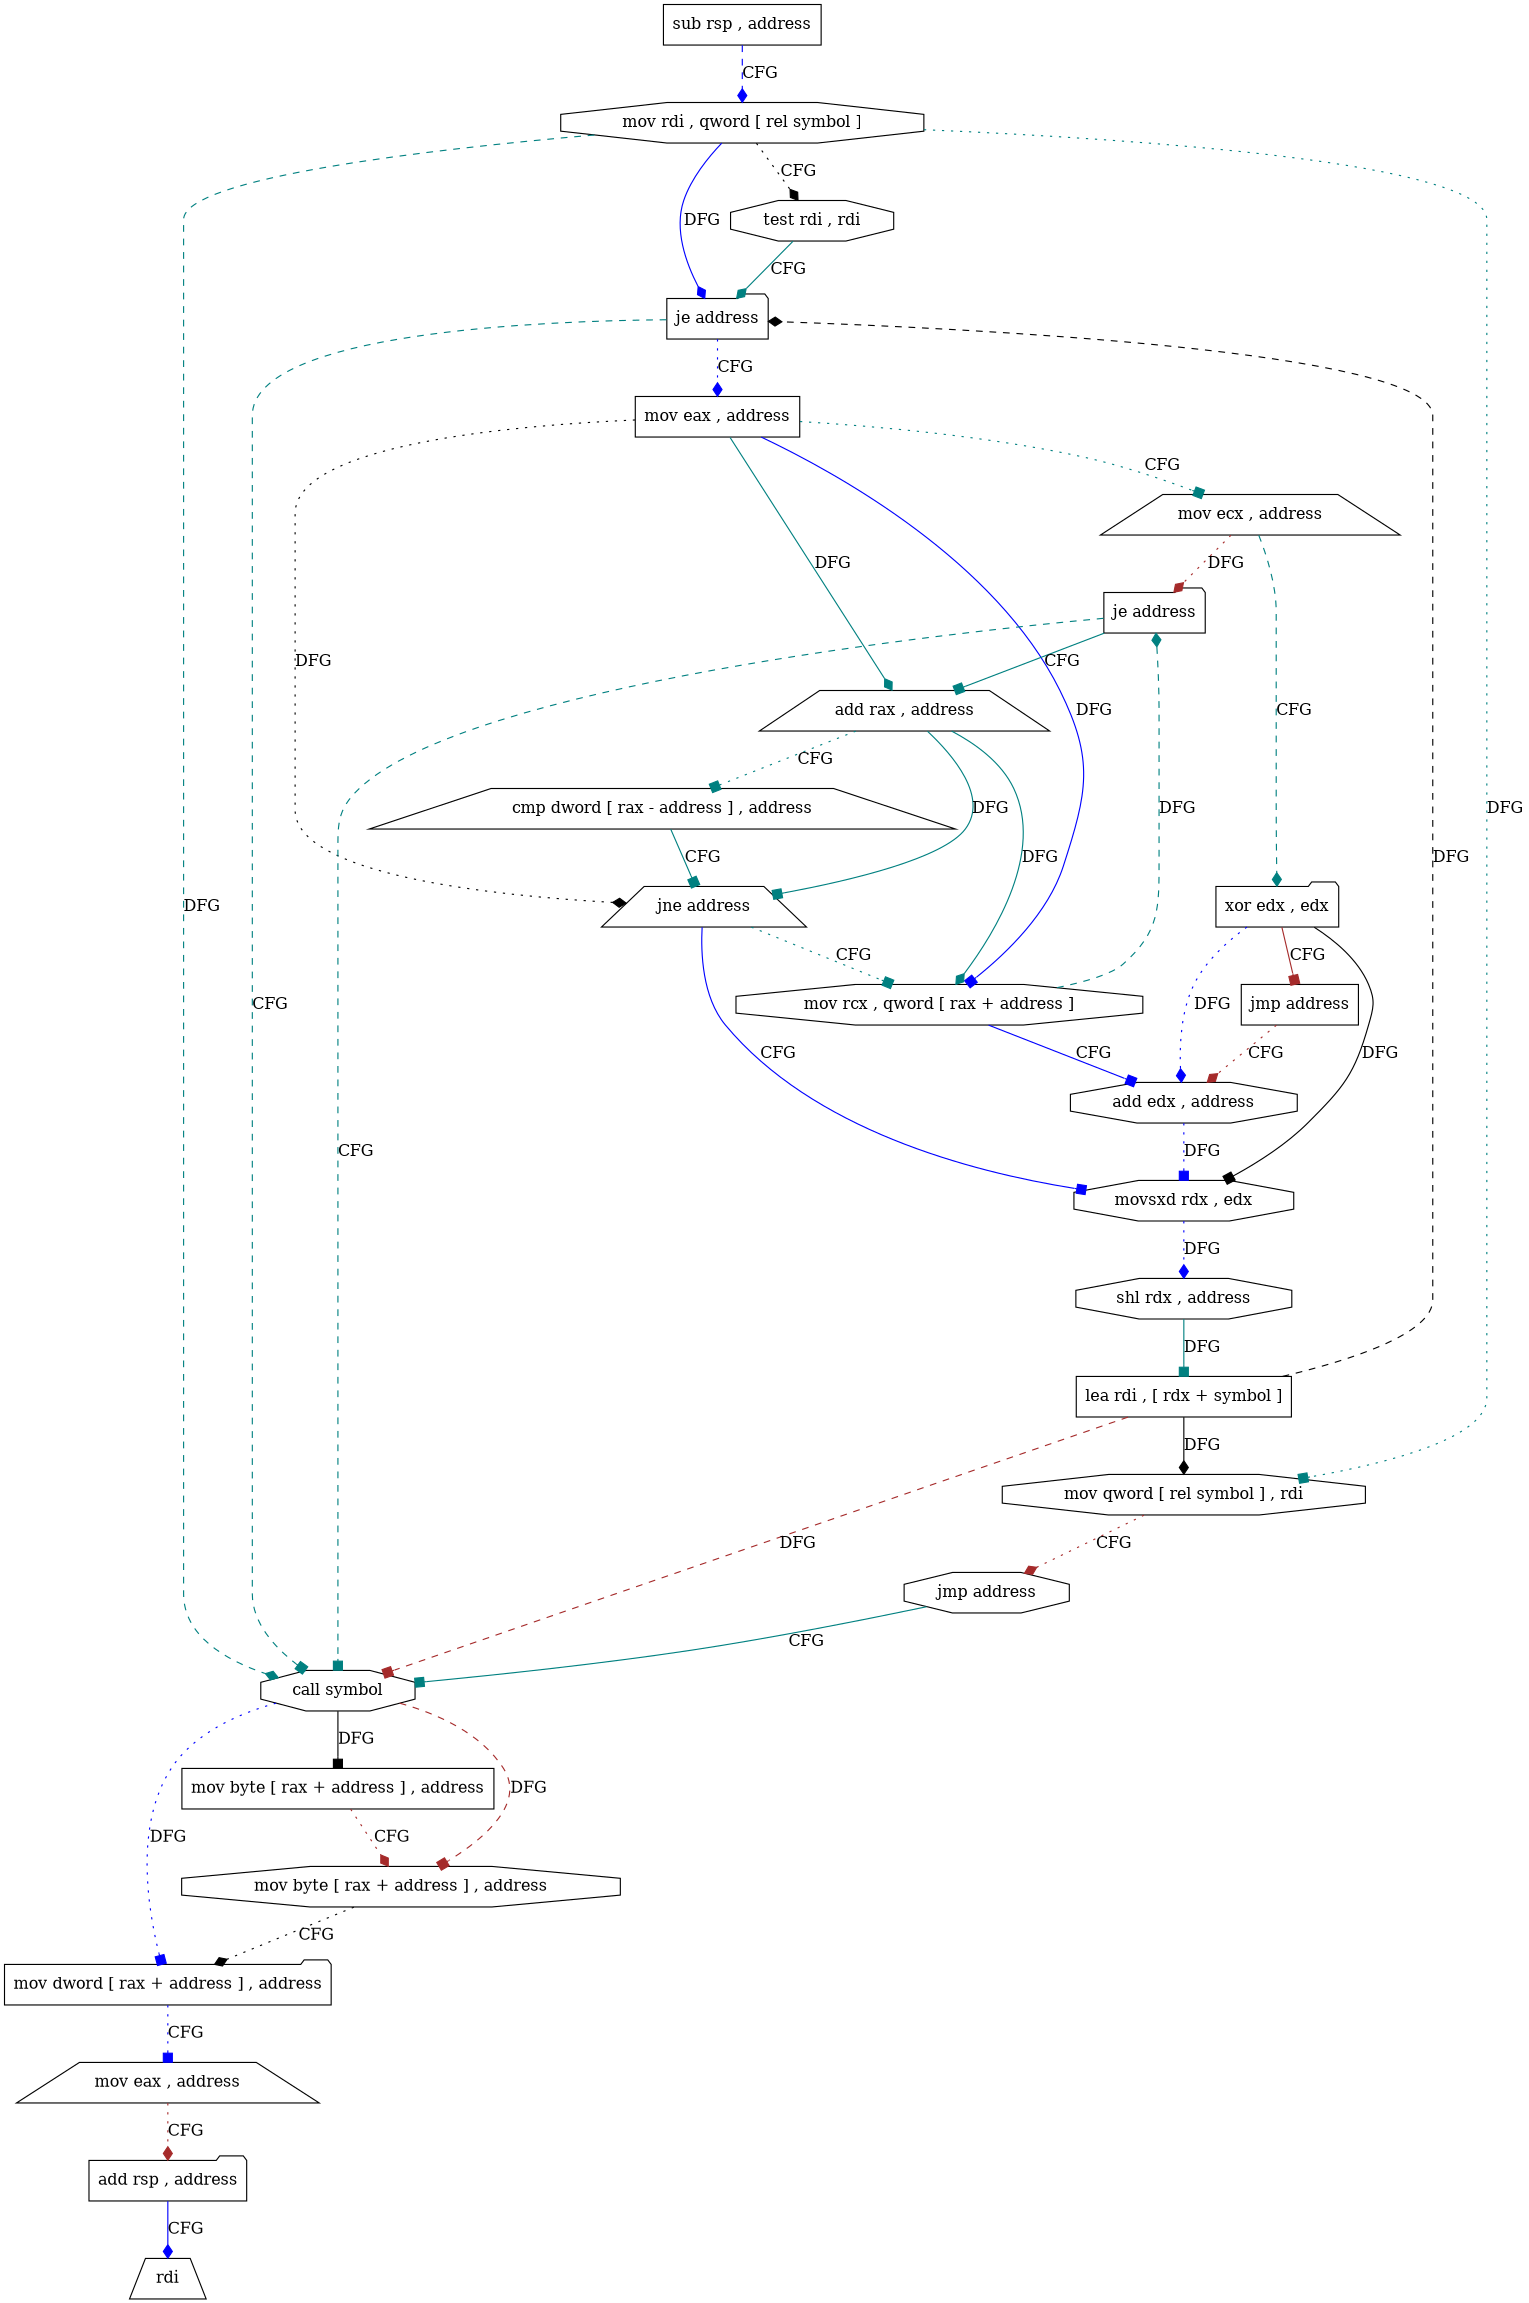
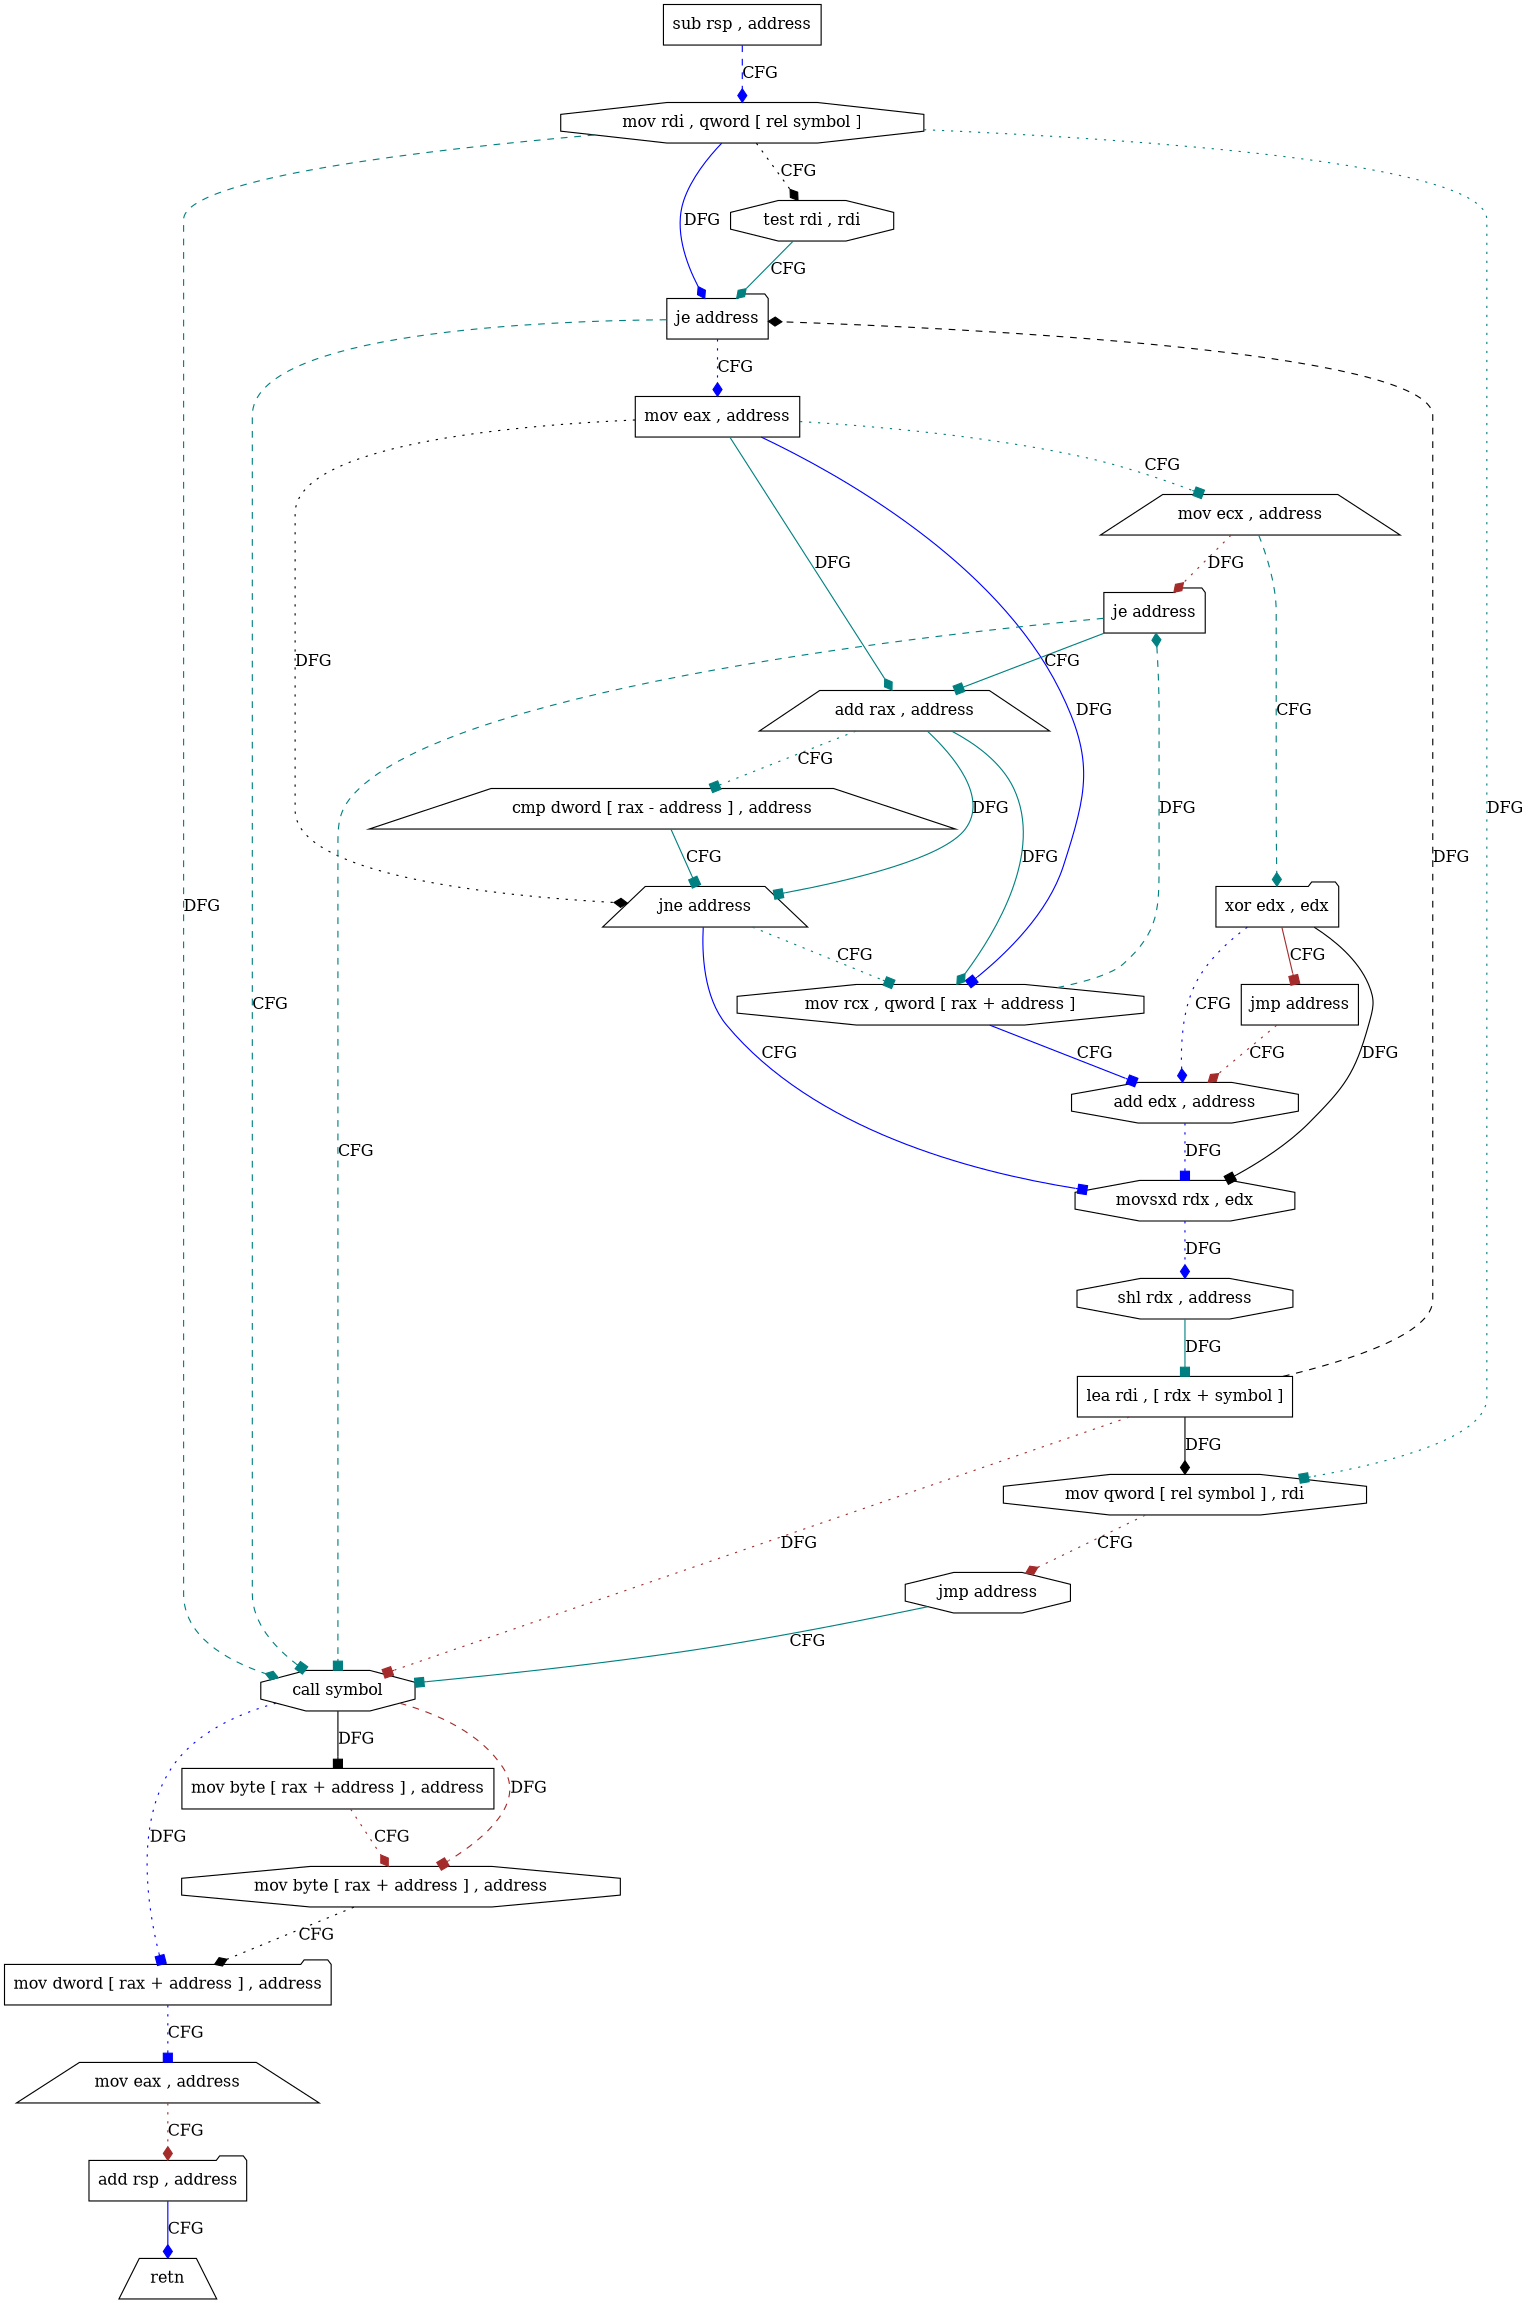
(1213, 1005) -> (1213, 1005)
(761, 1544) -> (762, 1544)
(168, 2279) -> (168, 2279)
